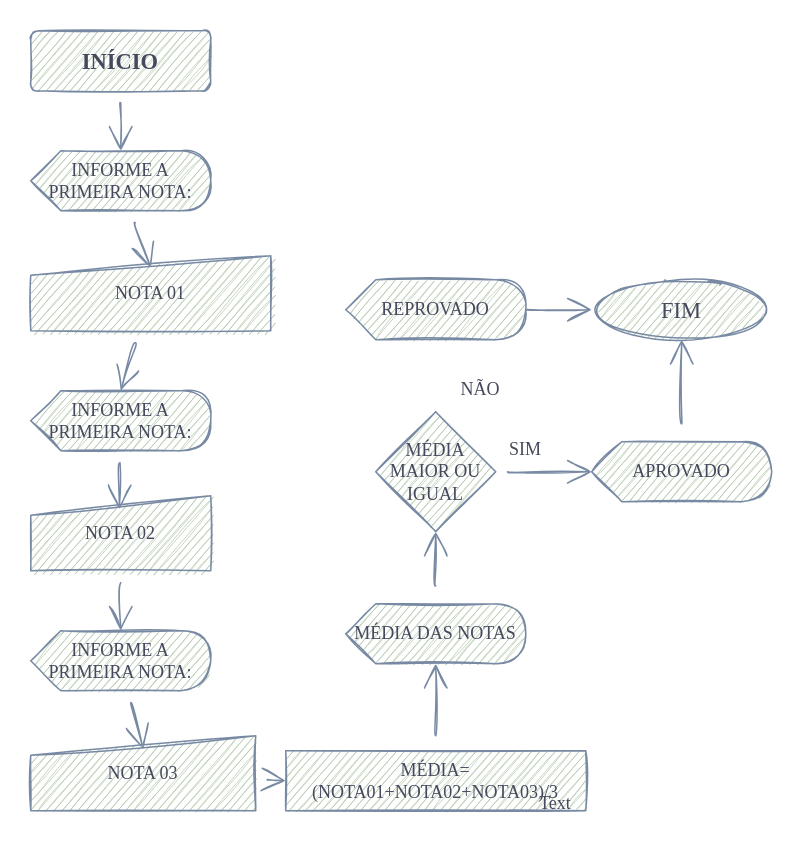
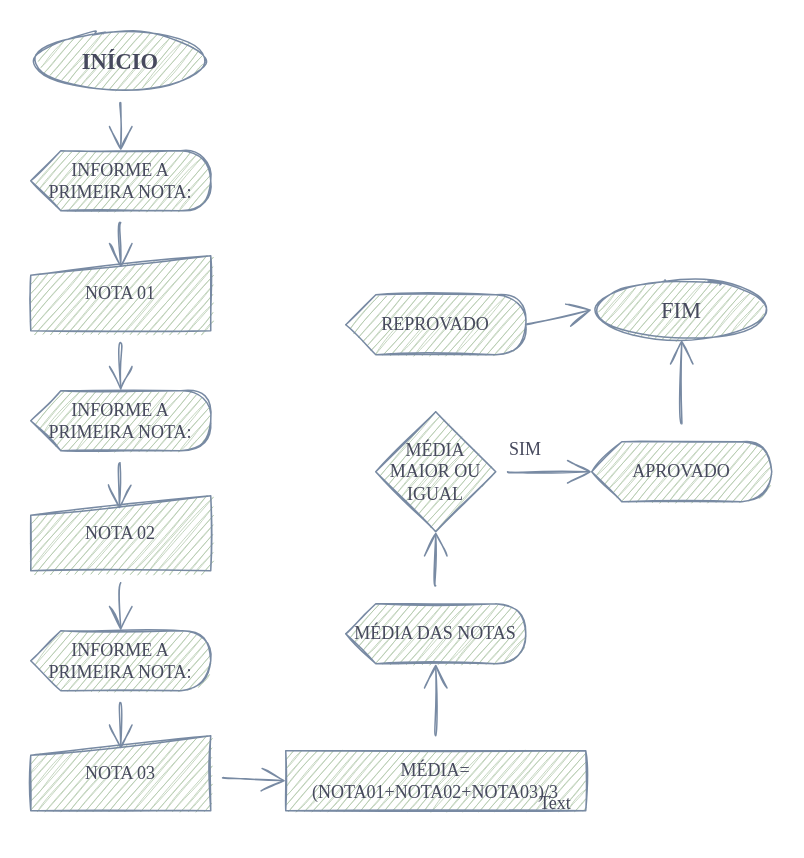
(121, 61) -> (121, 61)
(151, 293) -> (121, 293)
(436, 310) -> (436, 325)
(481, 389) -> none
(143, 773) -> (121, 773)
